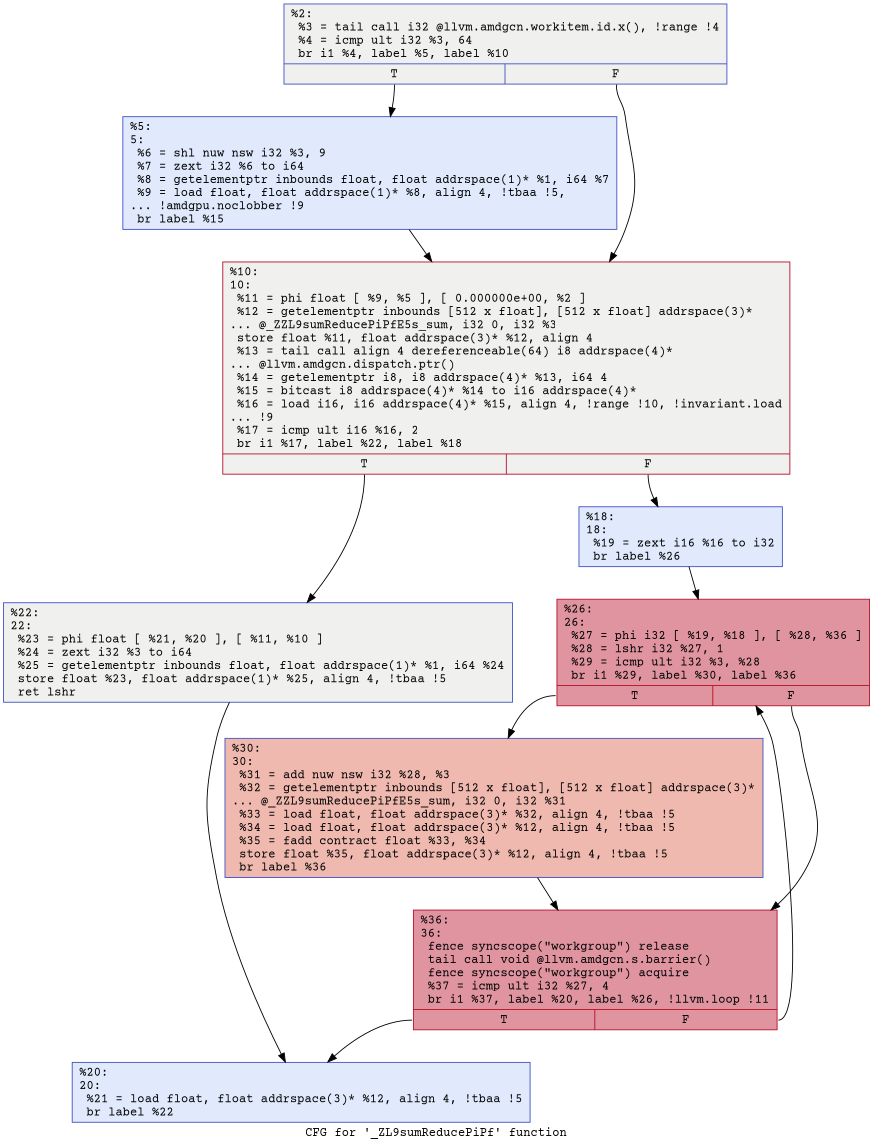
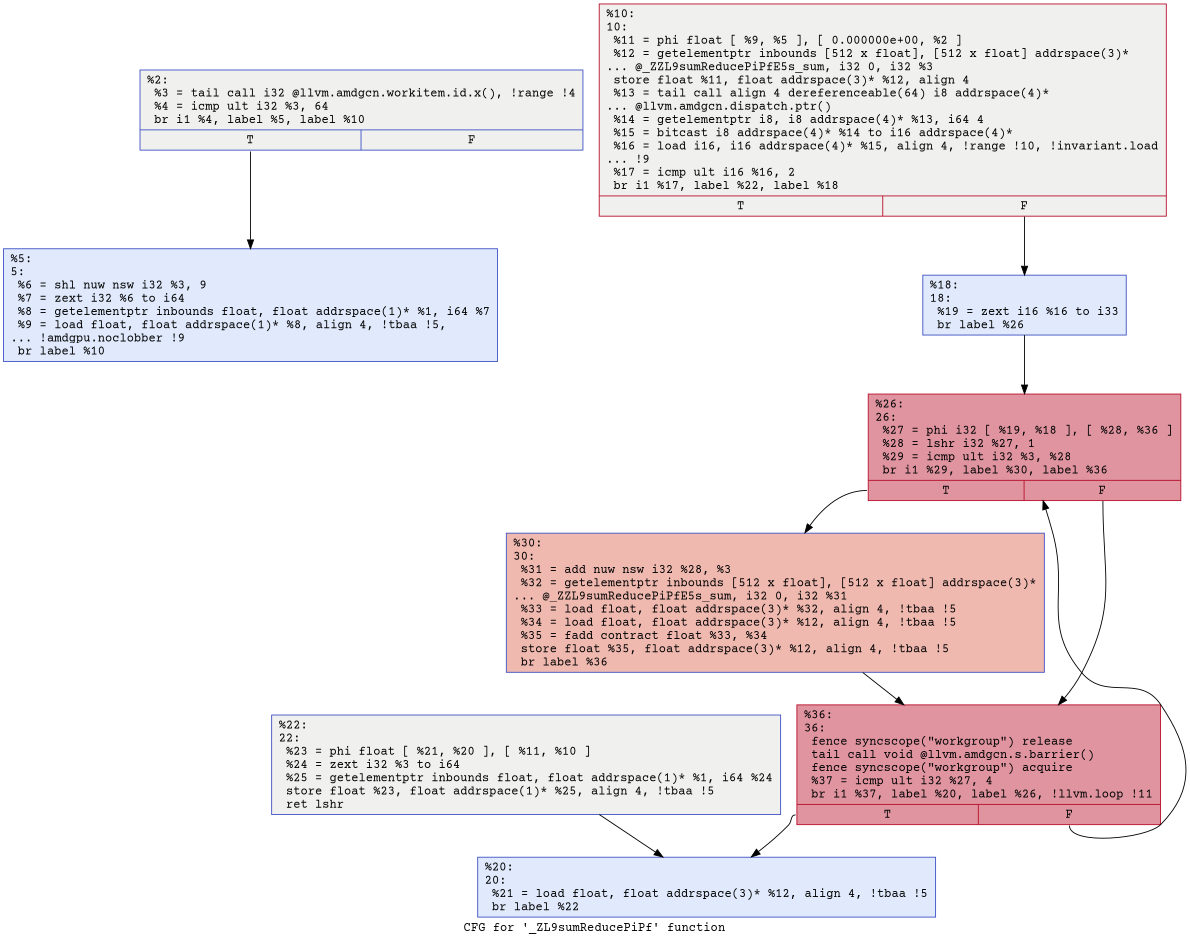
(634, 170) -> none
(177, 219) -> (58, 351)
(418, 242) -> none
(349, 539) -> none
(681, 543) -> (1025, 311)
